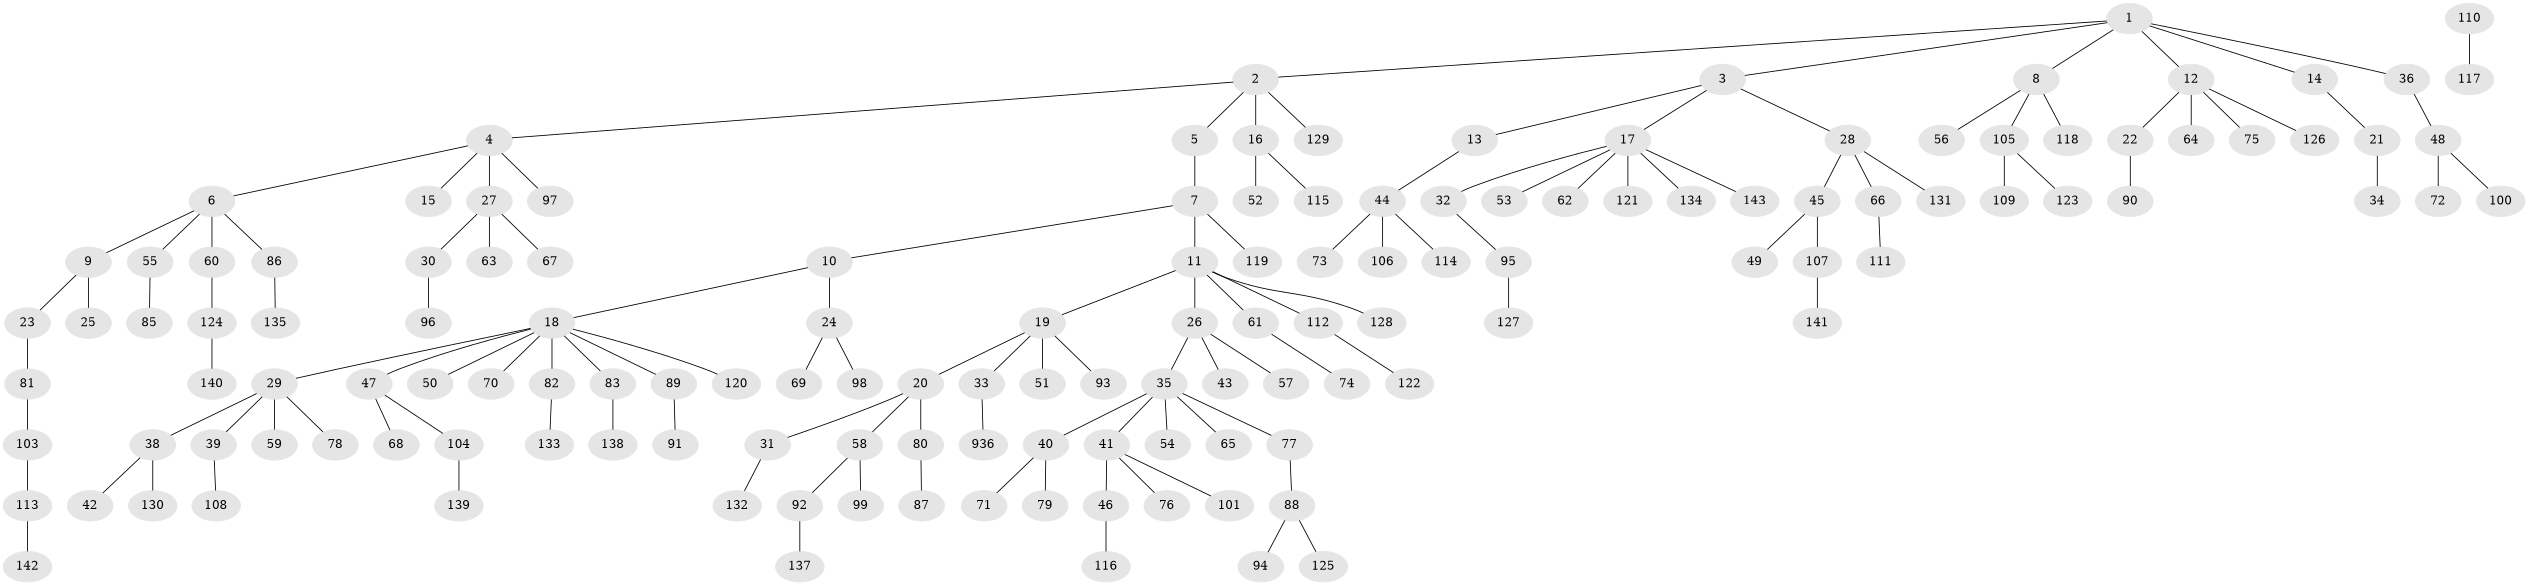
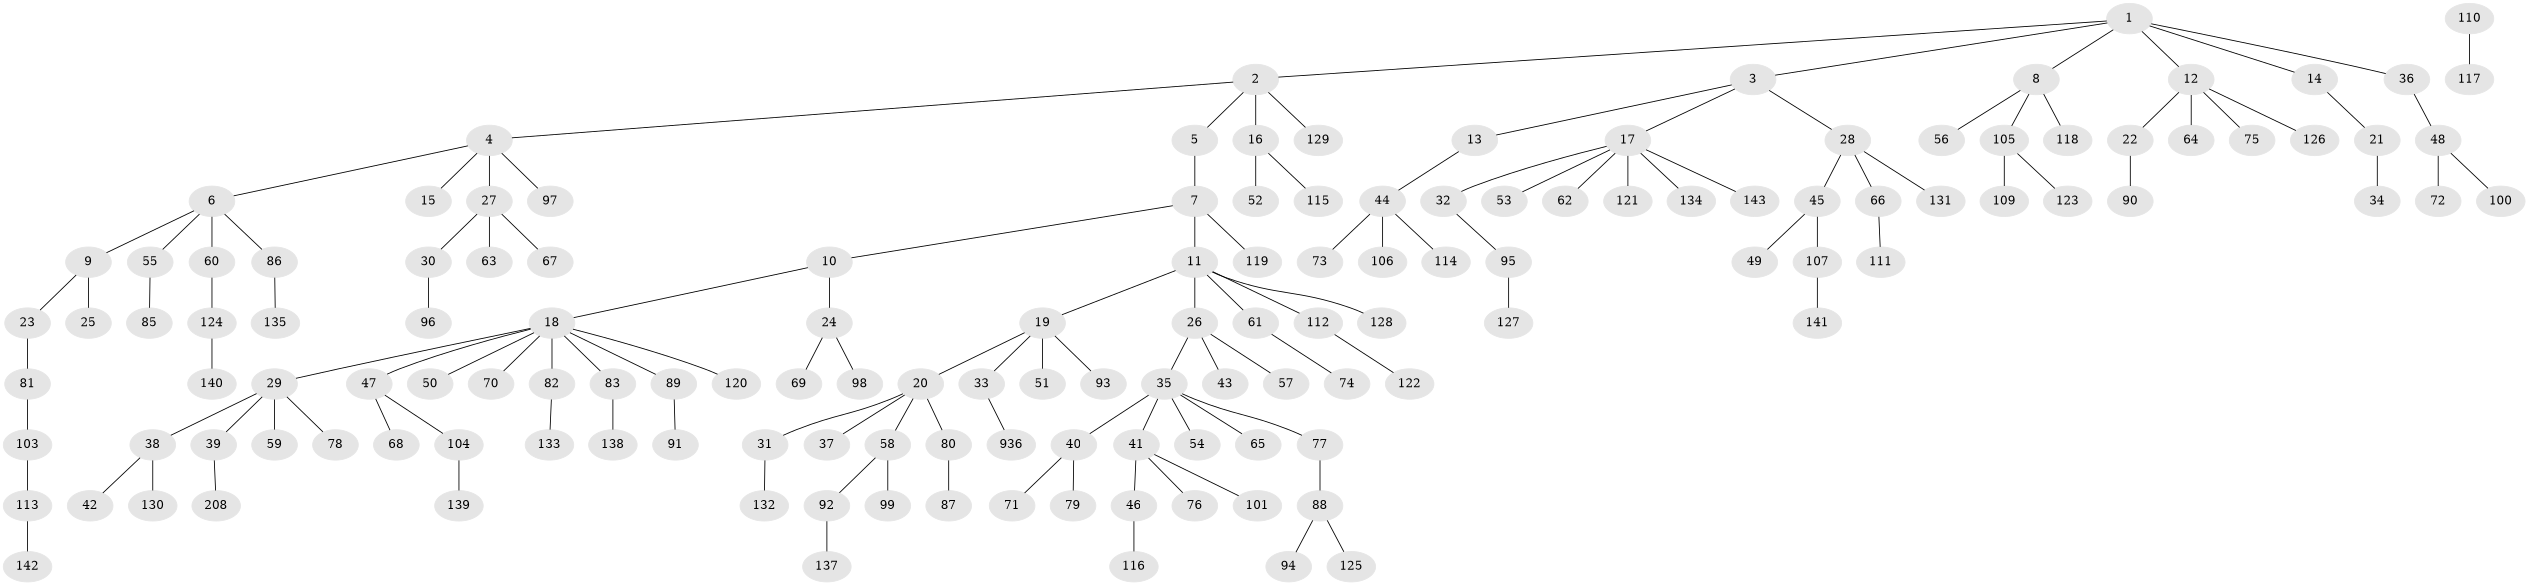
none -> (827, 445)
(216, 506) -> (216, 506)
